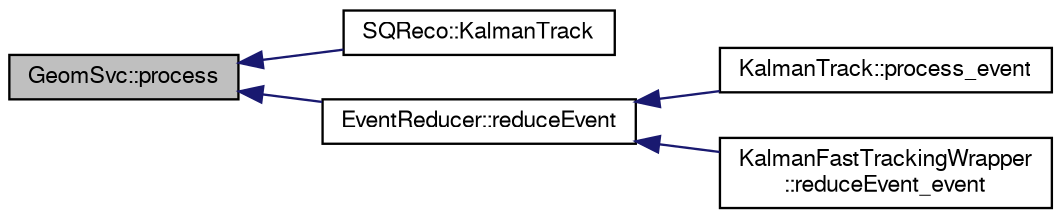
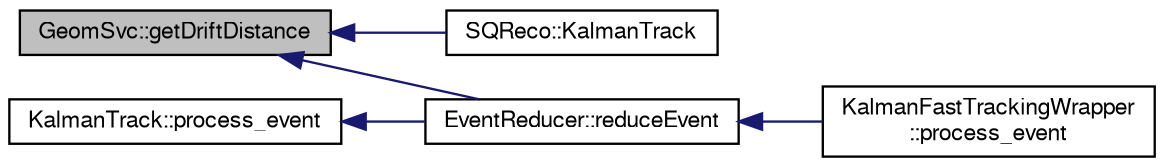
(124, 77) -> (175, 33)
(689, 95) -> (396, 122)
(886, 173) -> (989, 122)
